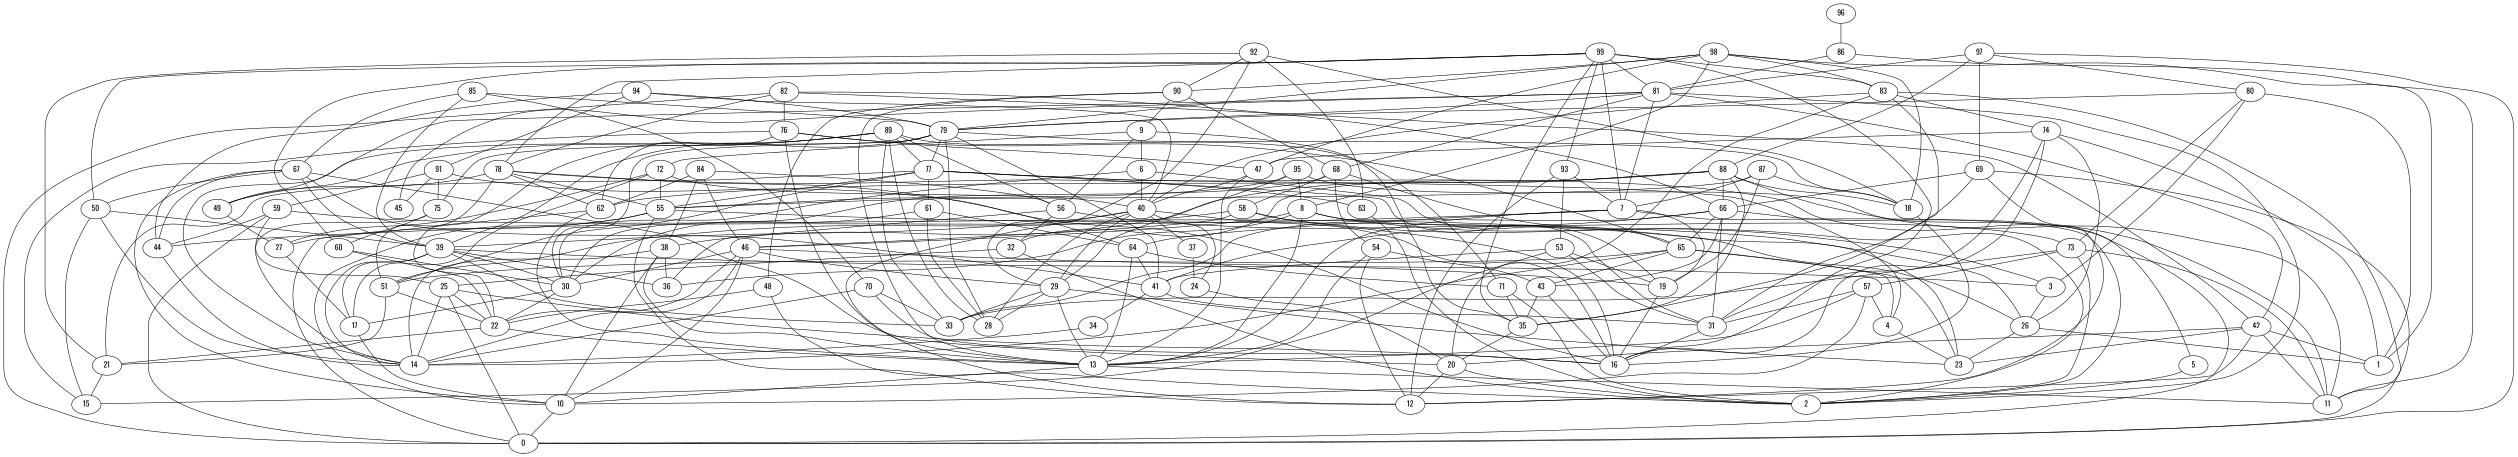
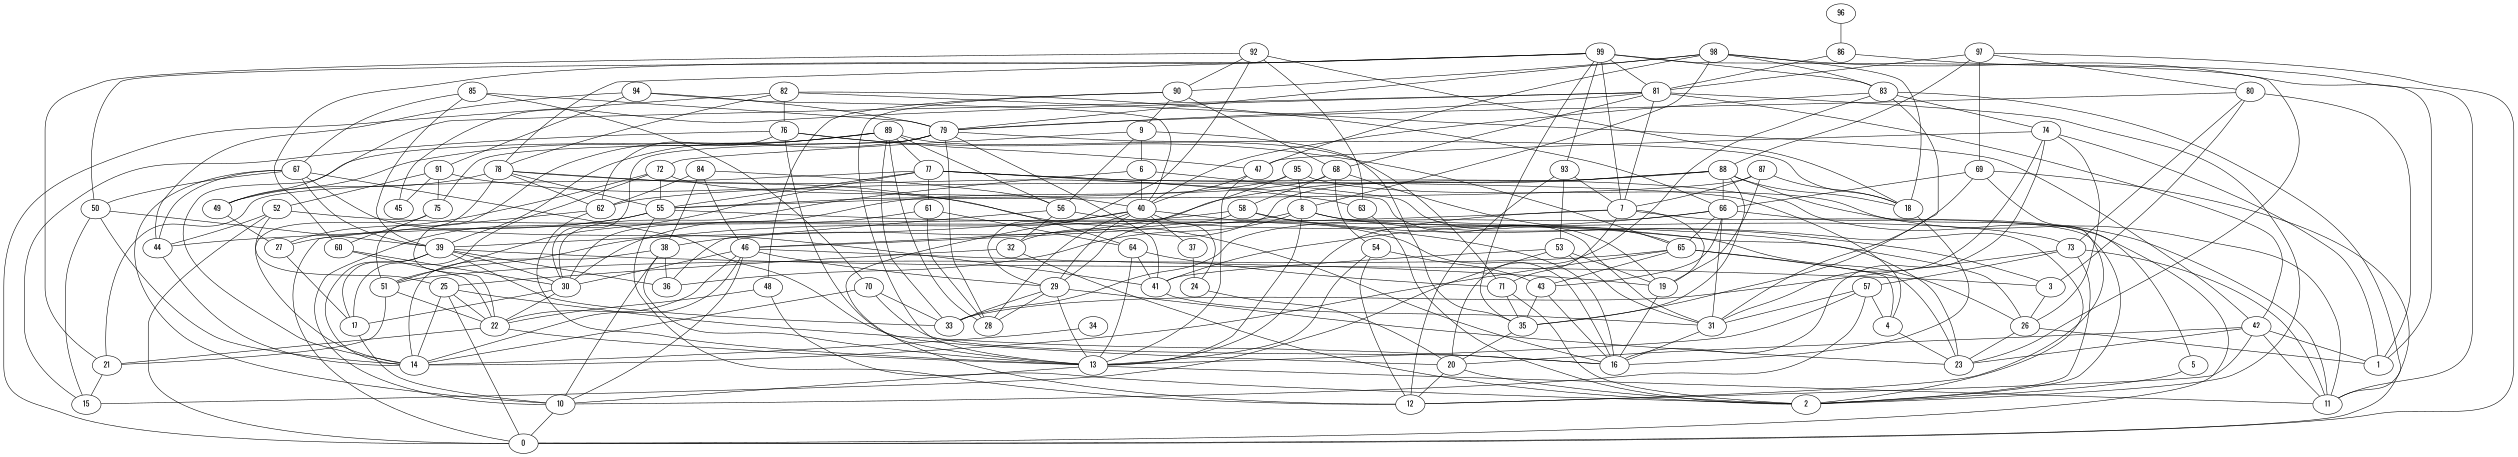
(934, 155) -> none
(1930, 202) -> (2282, 100)
(277, 209) -> (277, 209)
(1376, 222) -> (1595, 245)
(1126, 306) -> none
